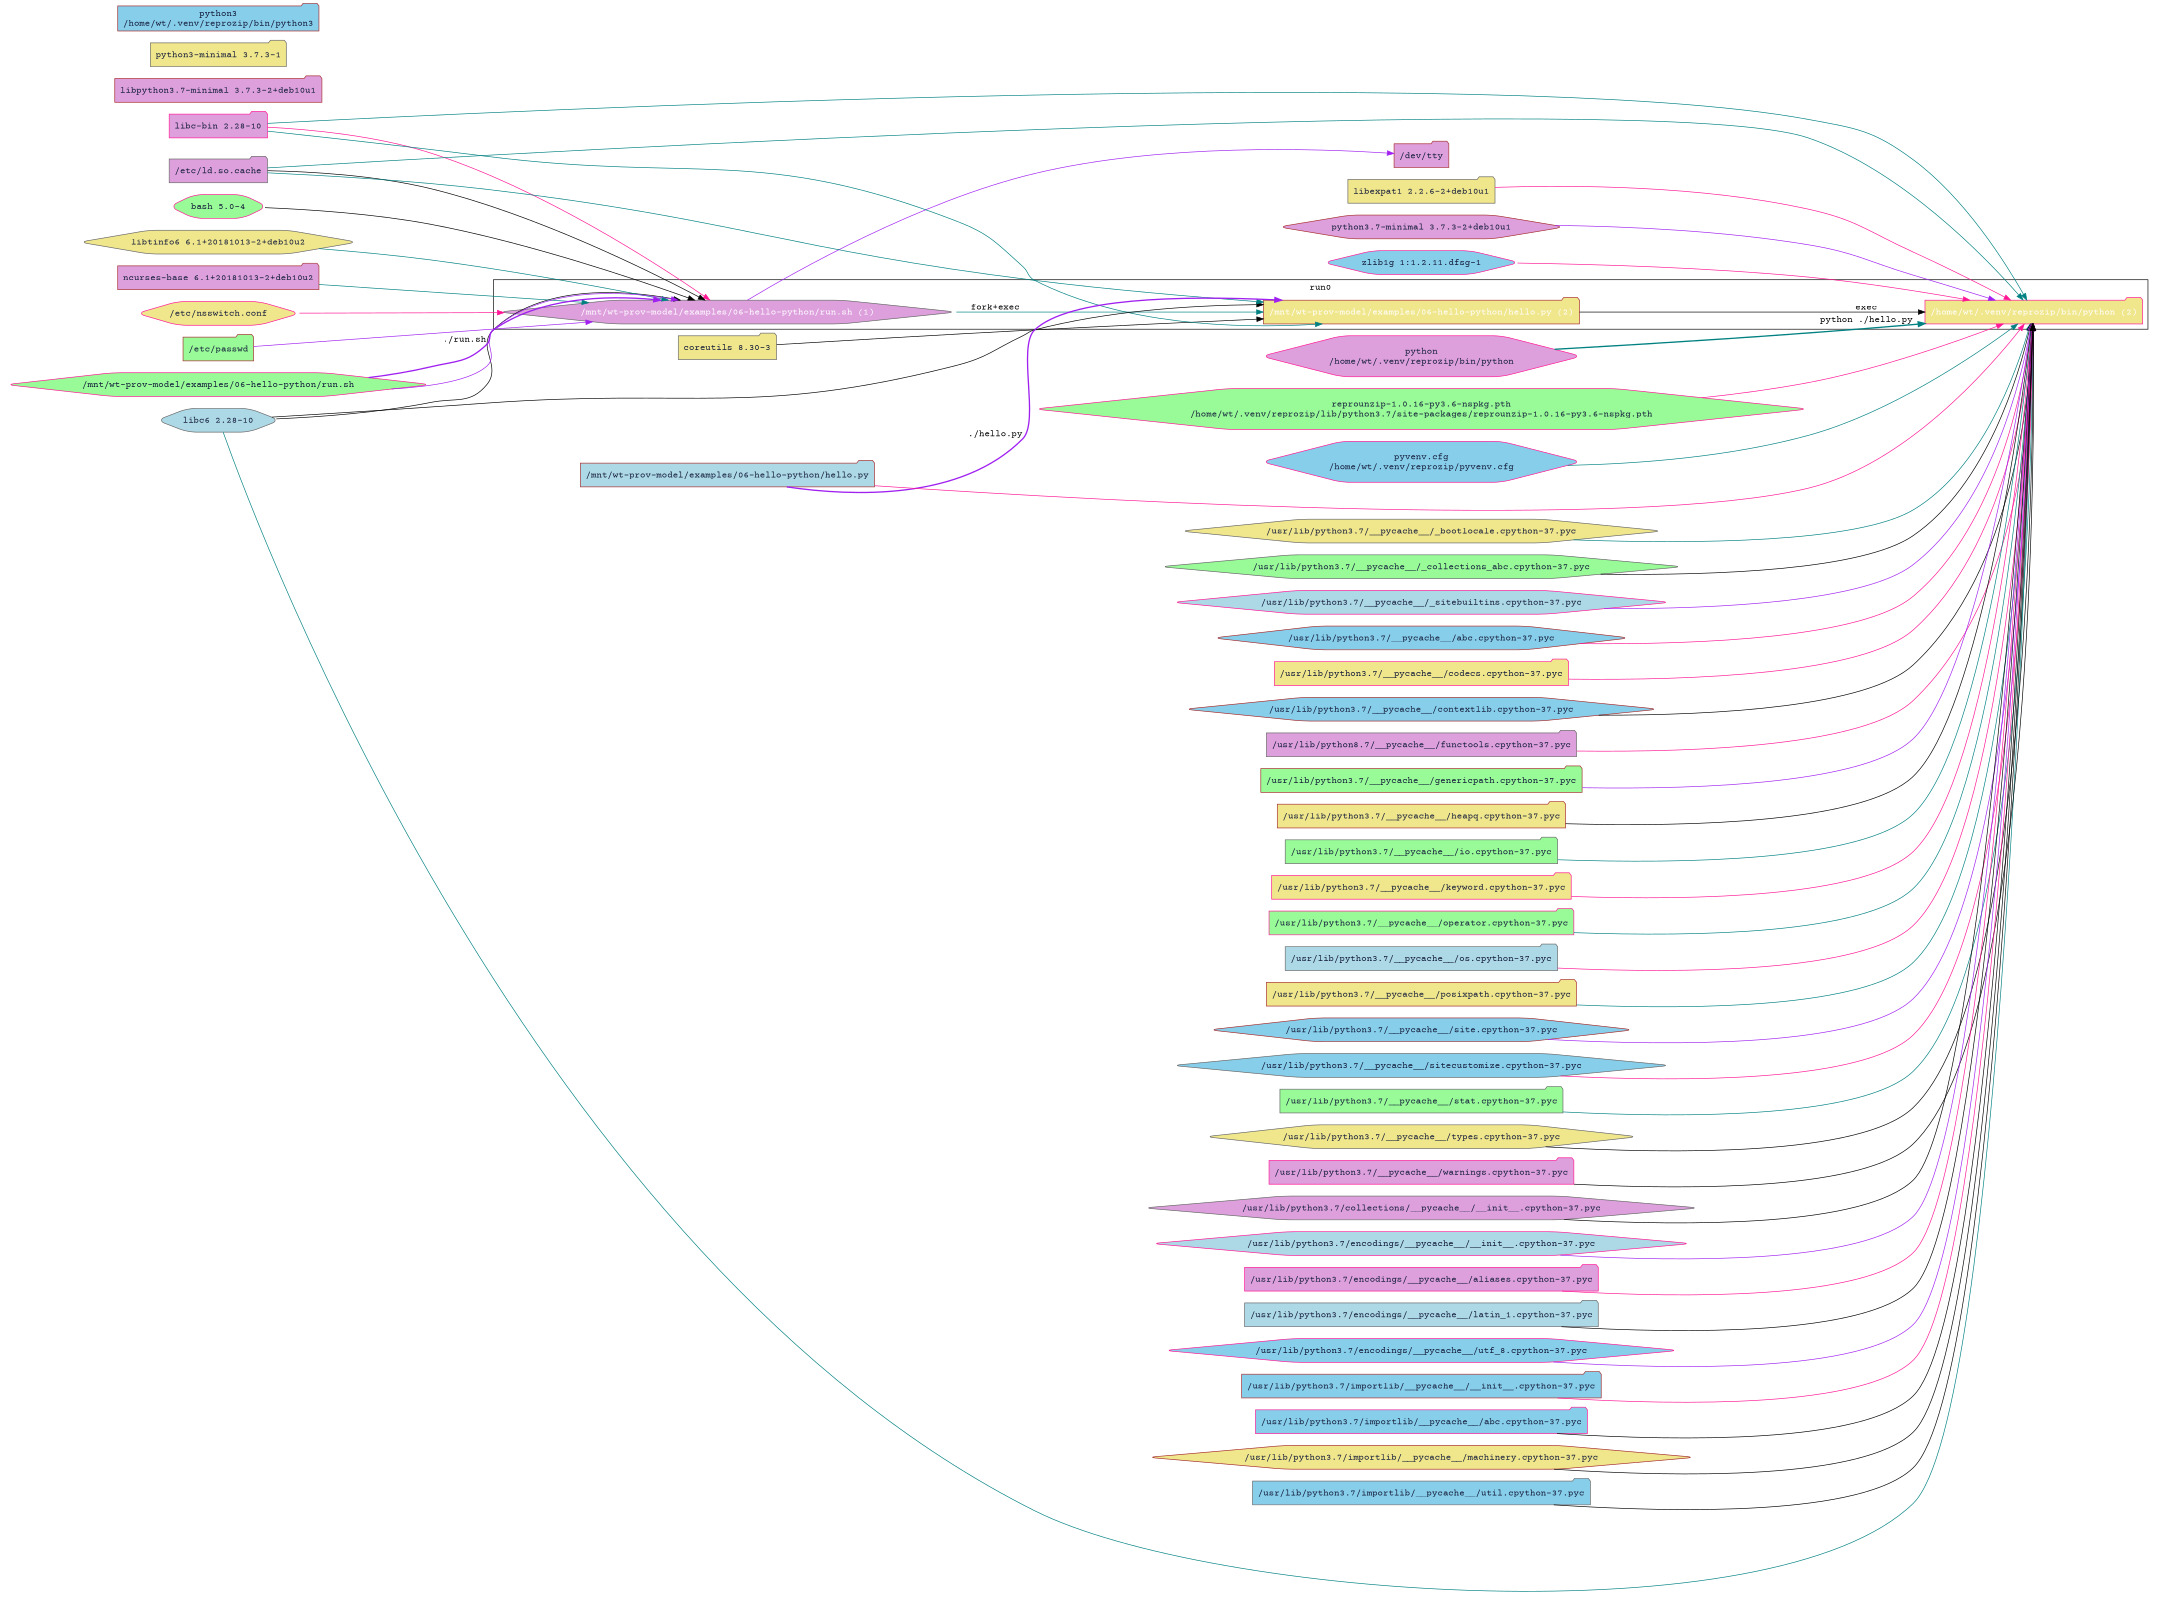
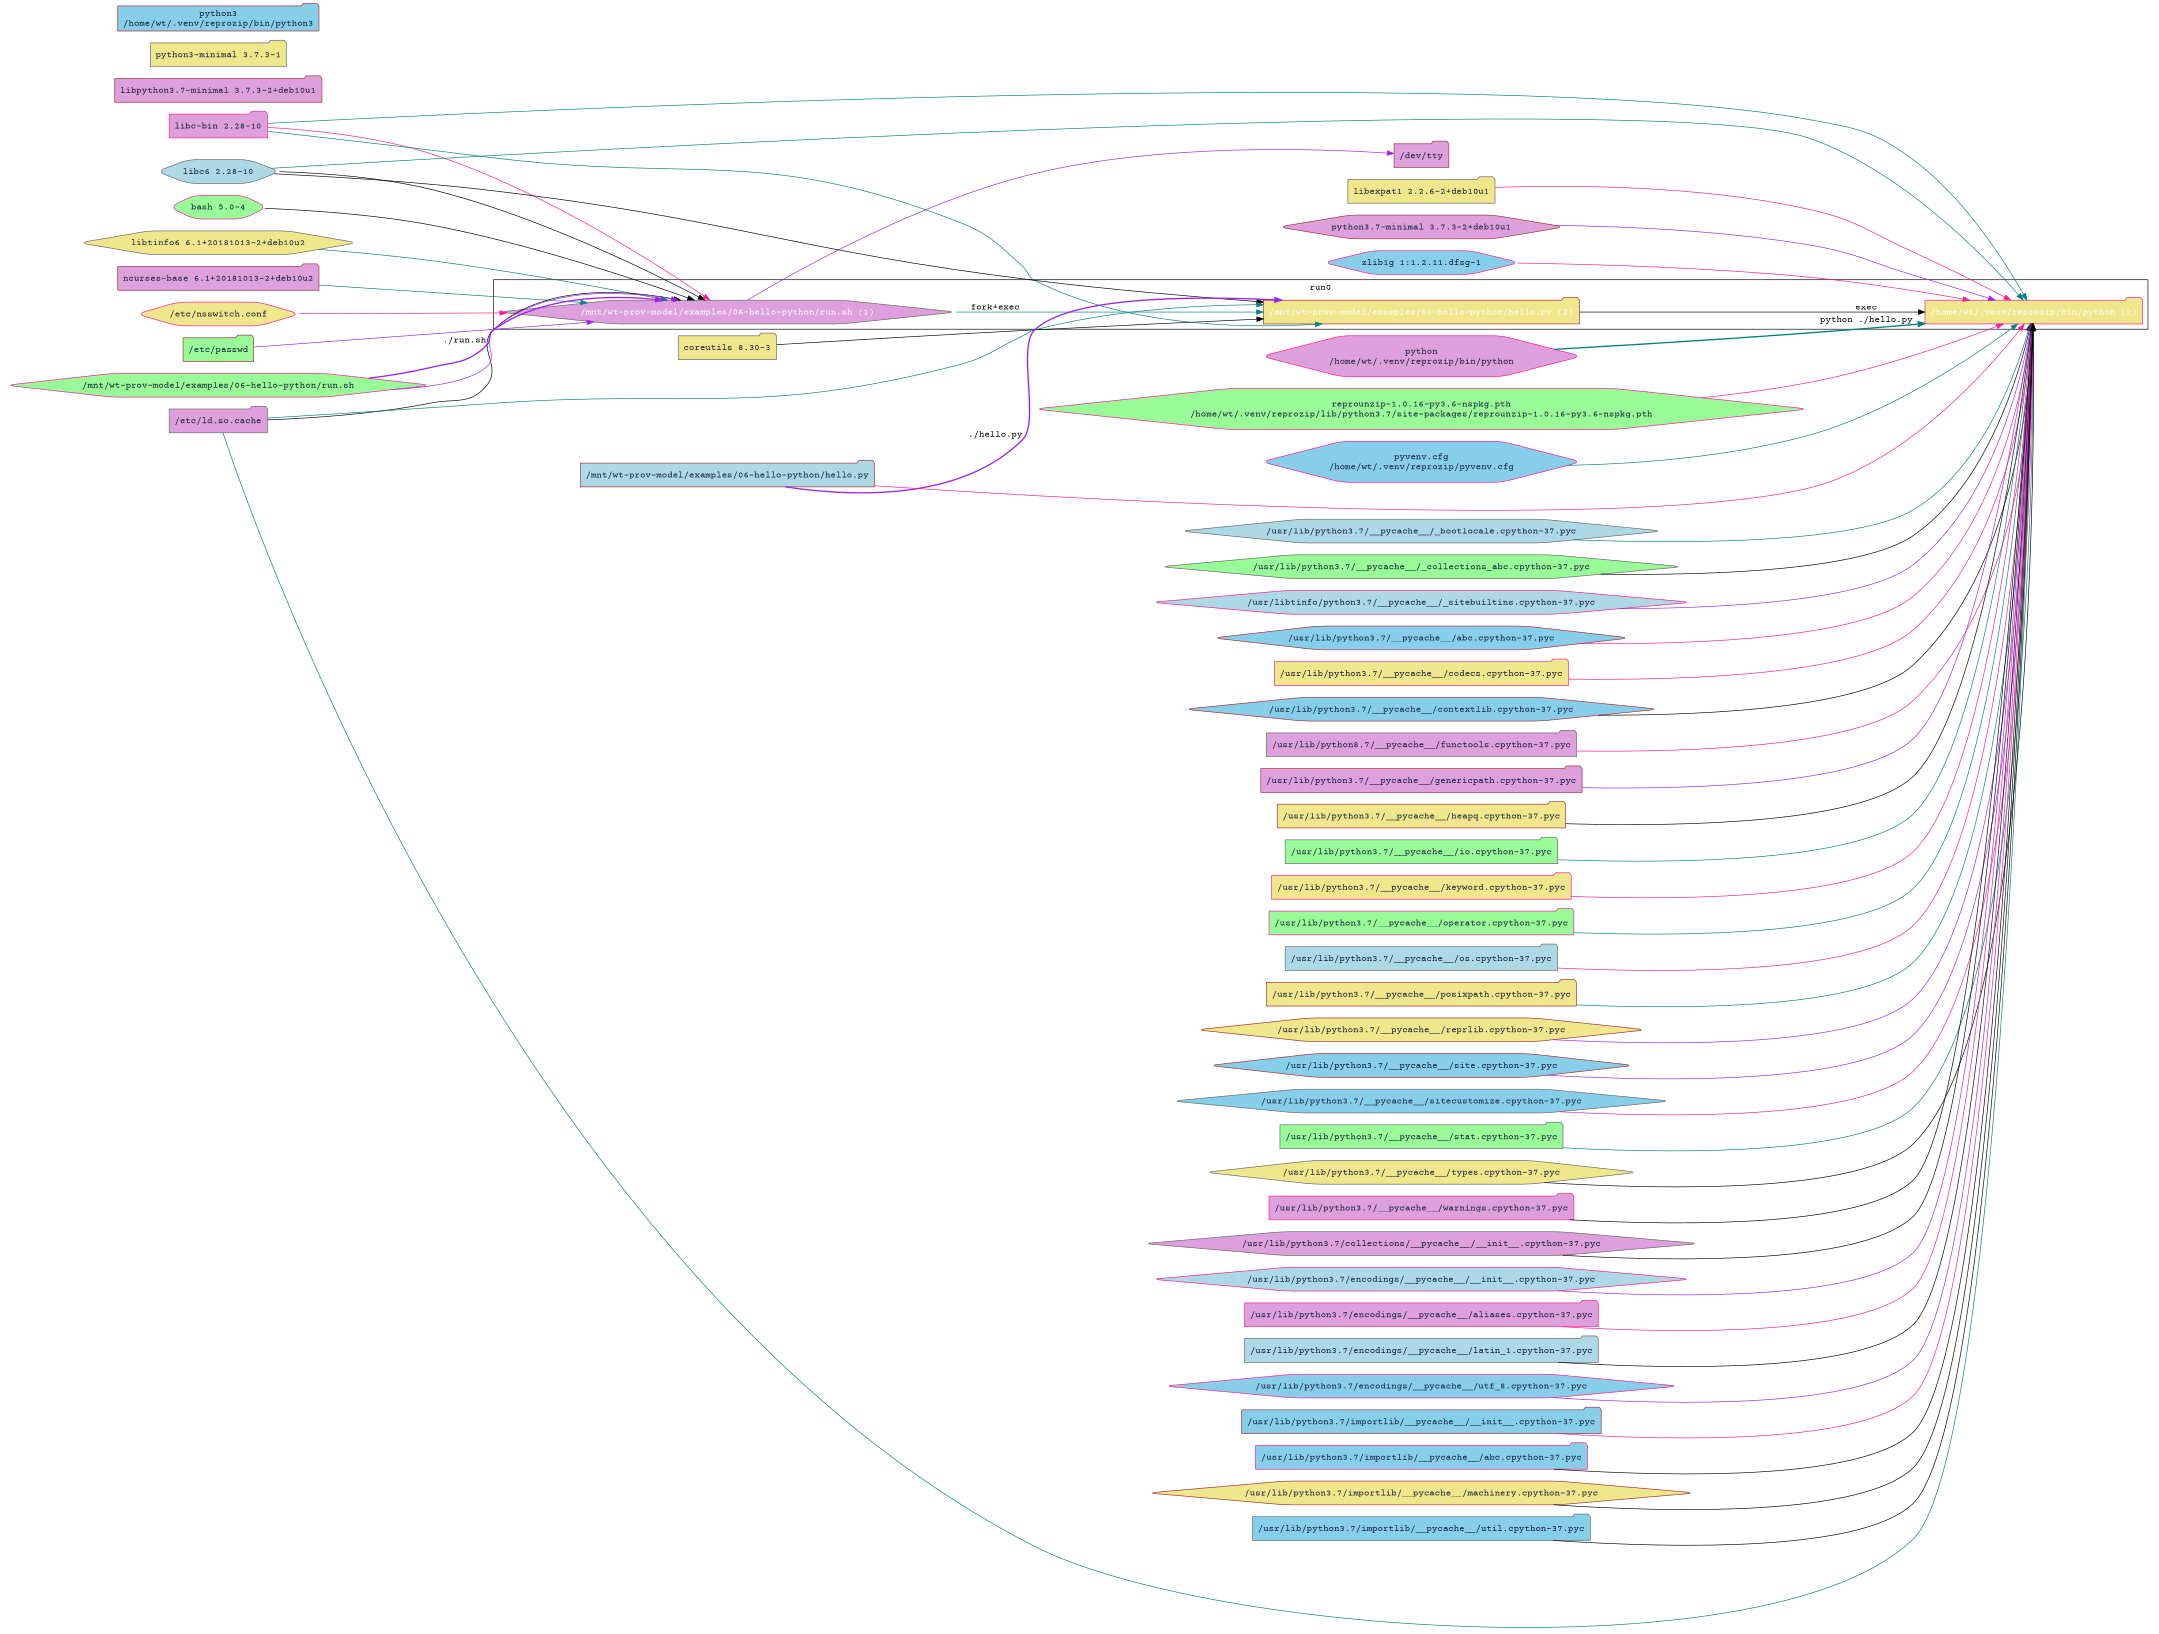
(1421, 531) -> (1421, 531)
(1421, 602) -> (1421, 602)
(1421, 780) -> (1421, 780)
none -> (1421, 1030)
